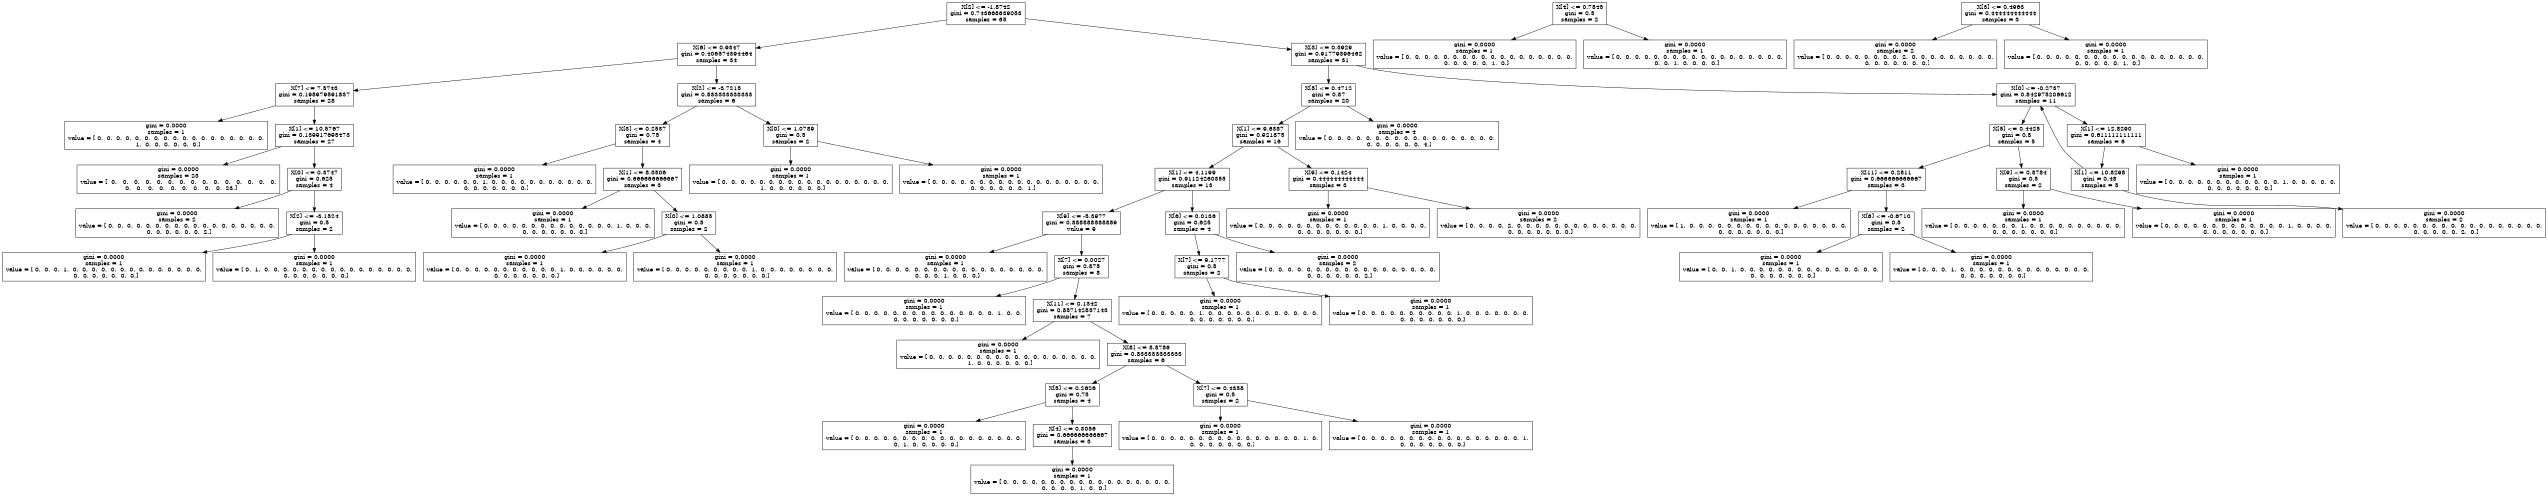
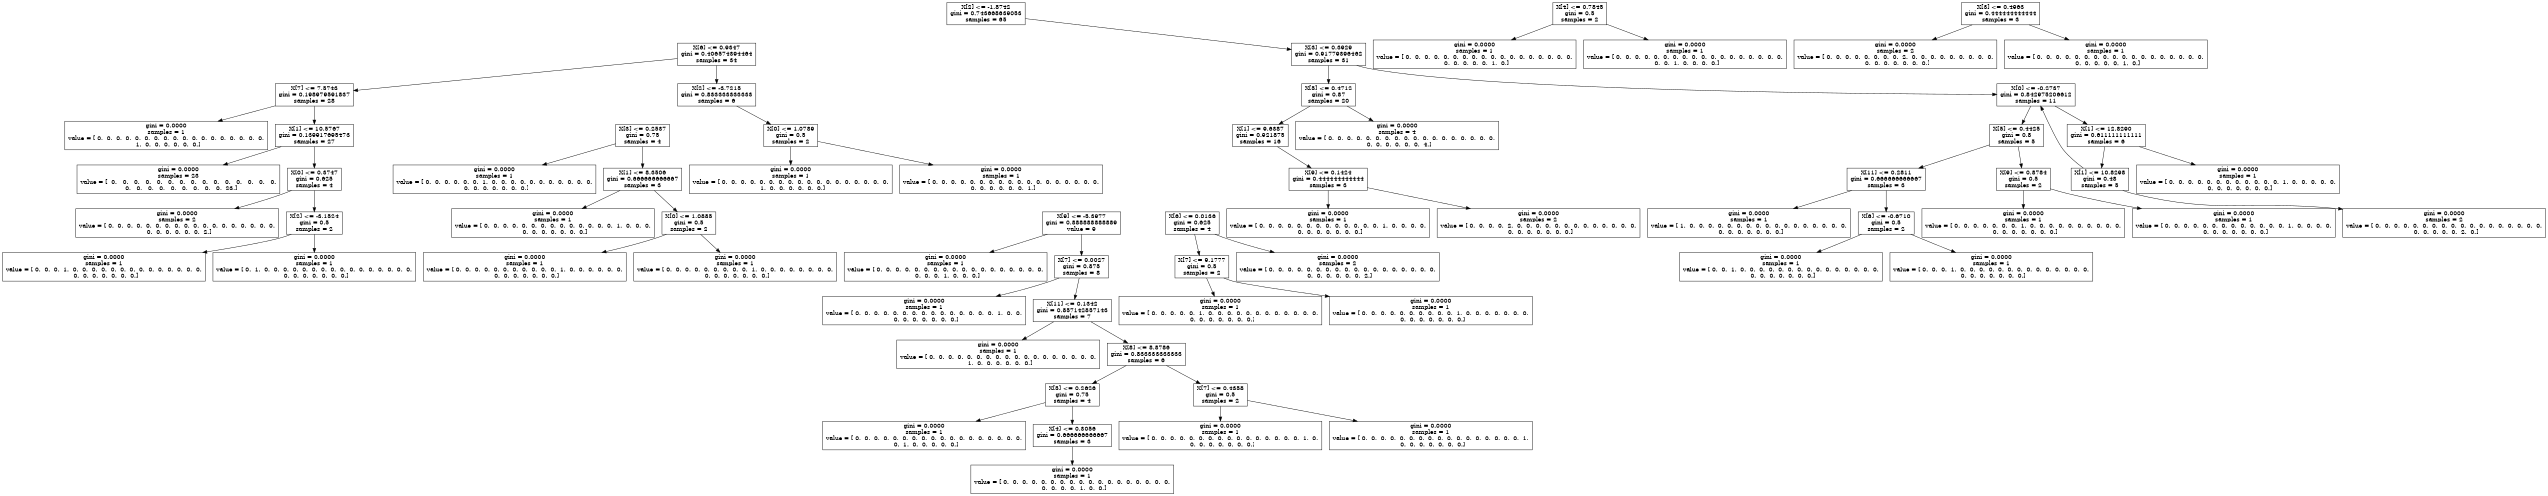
(853, 34) -> none
(682, 114) -> none
(1192, 179) -> none
